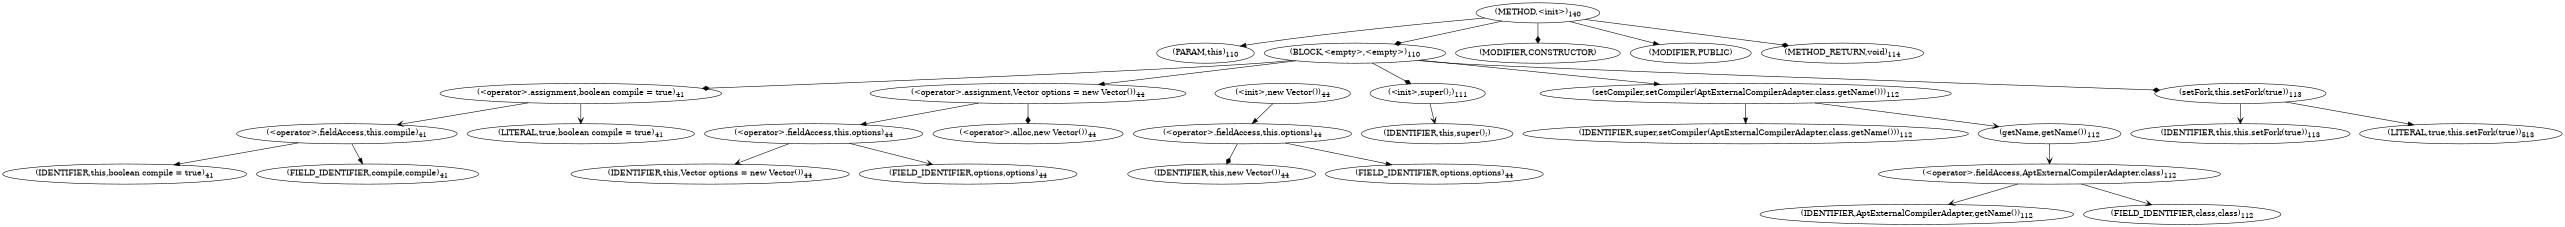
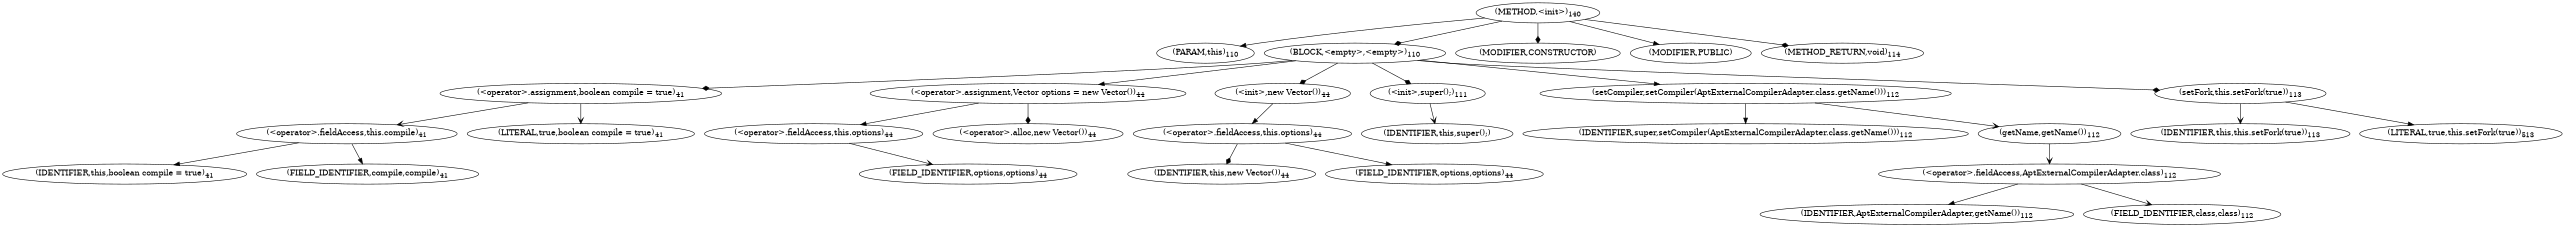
none -> (1322, 72)
(710, 174) -> none
(1986, 193) -> (1986, 193)
